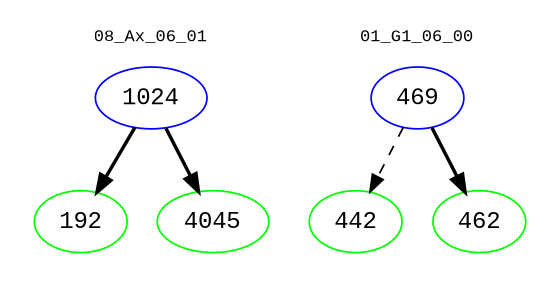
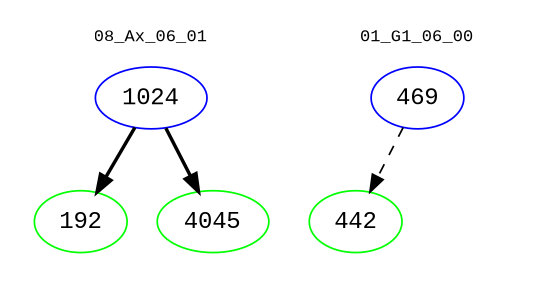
(479, 222) -> none
